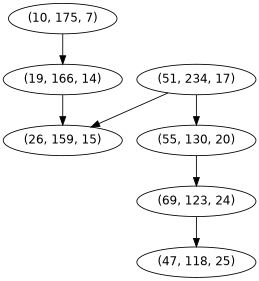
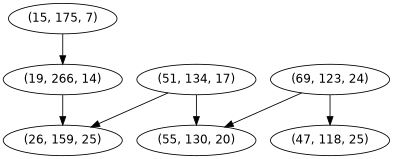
(63, 19) -> (63, 19)
(63, 80) -> (63, 80)
(196, 80) -> (196, 80)
(63, 140) -> (63, 140)
(196, 167) -> (267, 108)
